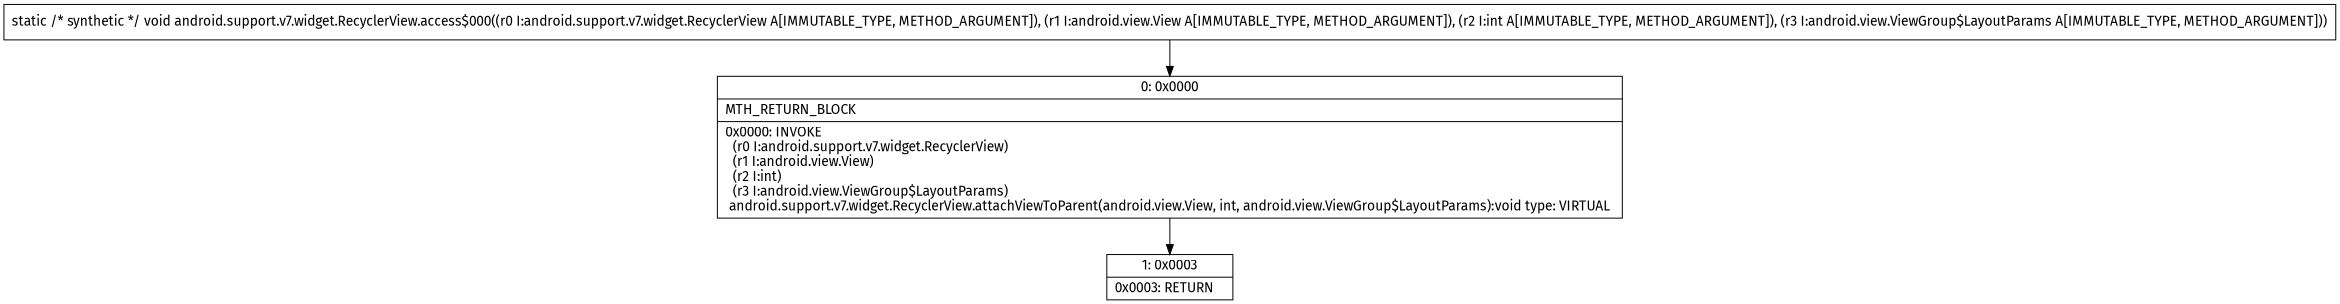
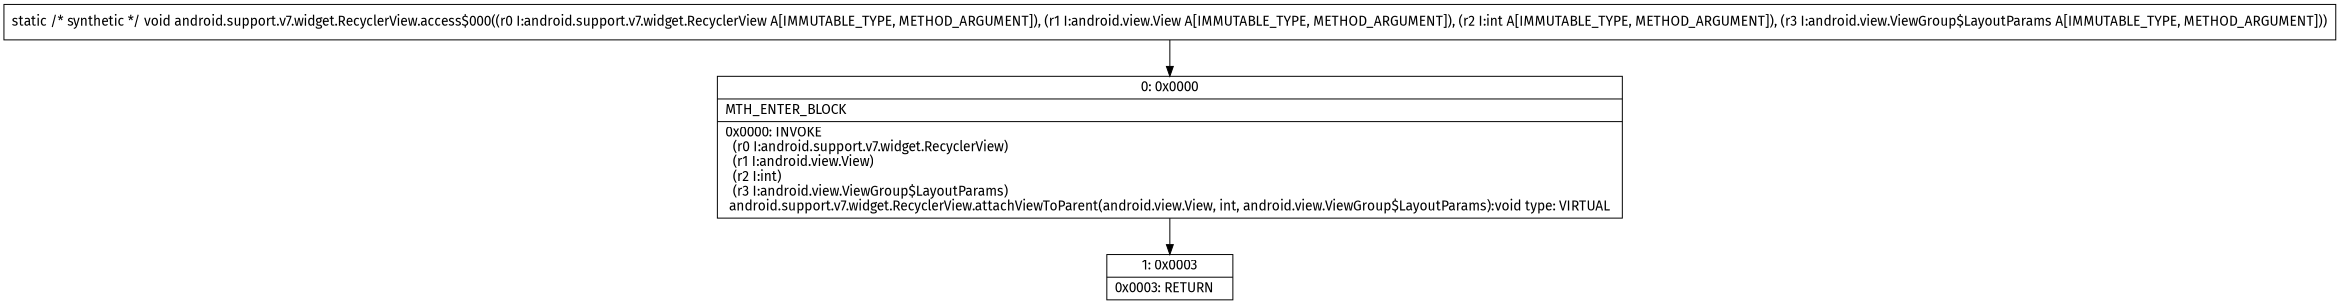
(791, 110) -> (786, 110)
